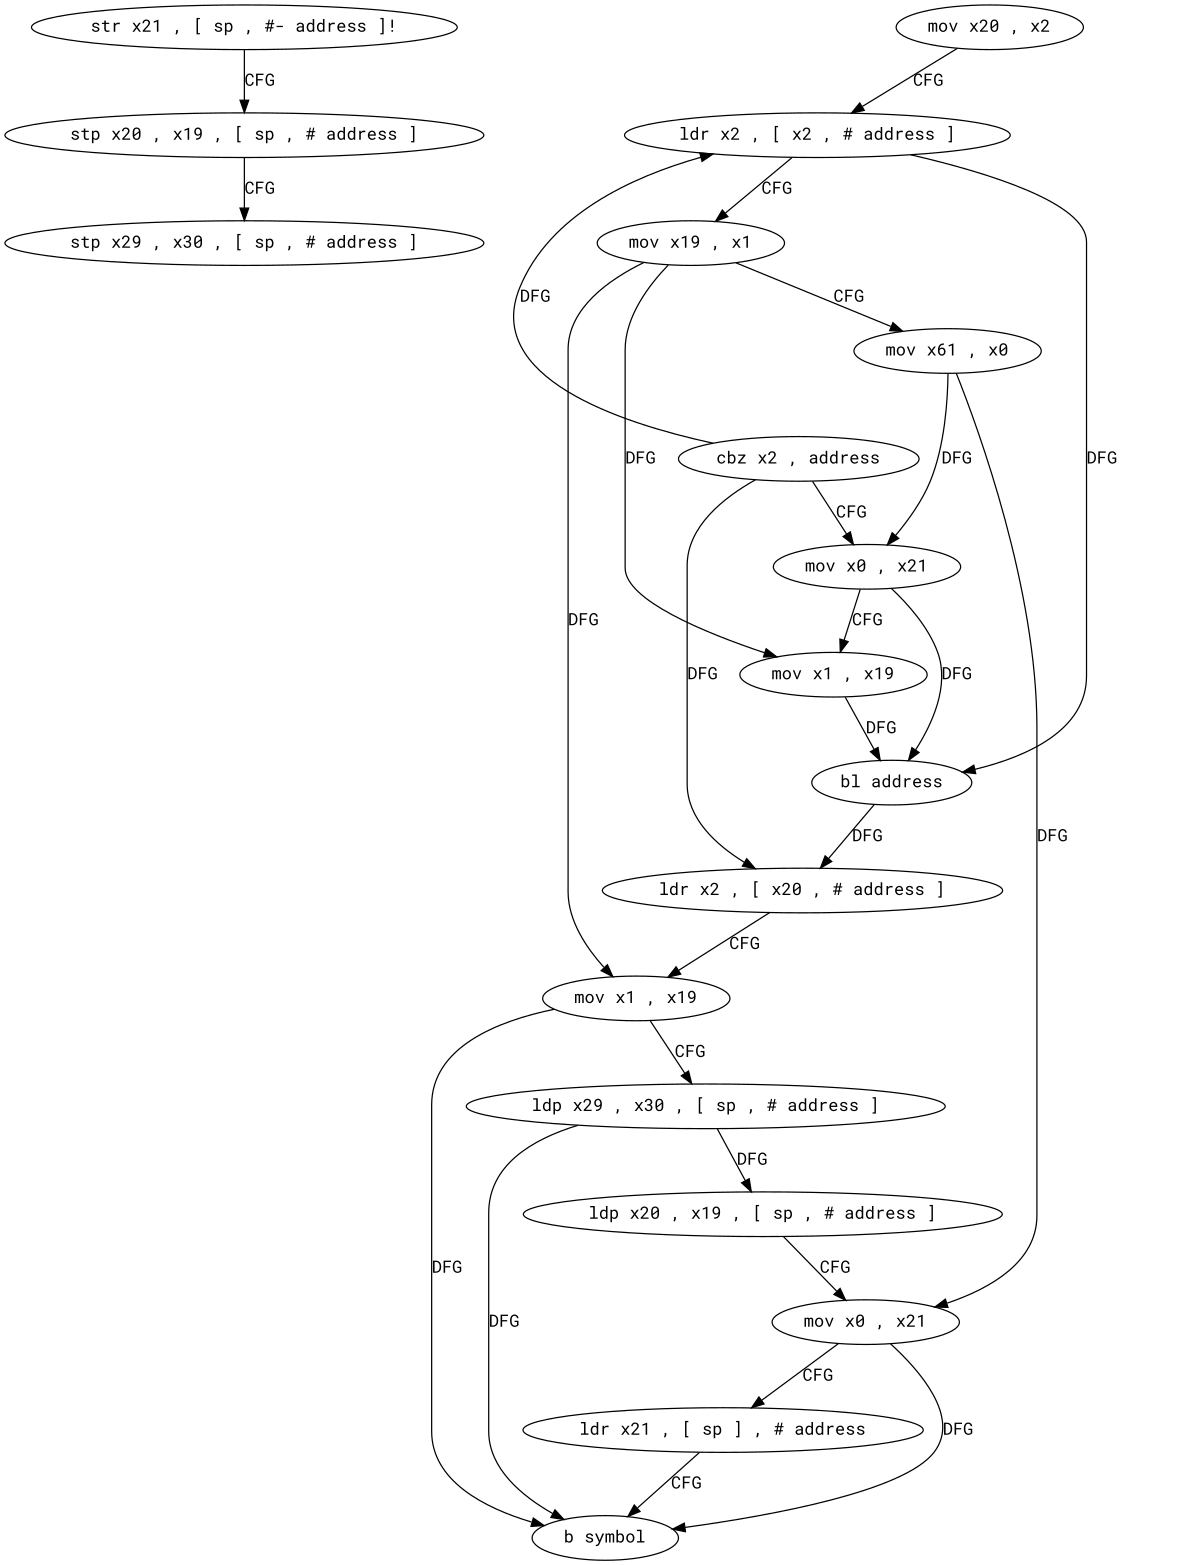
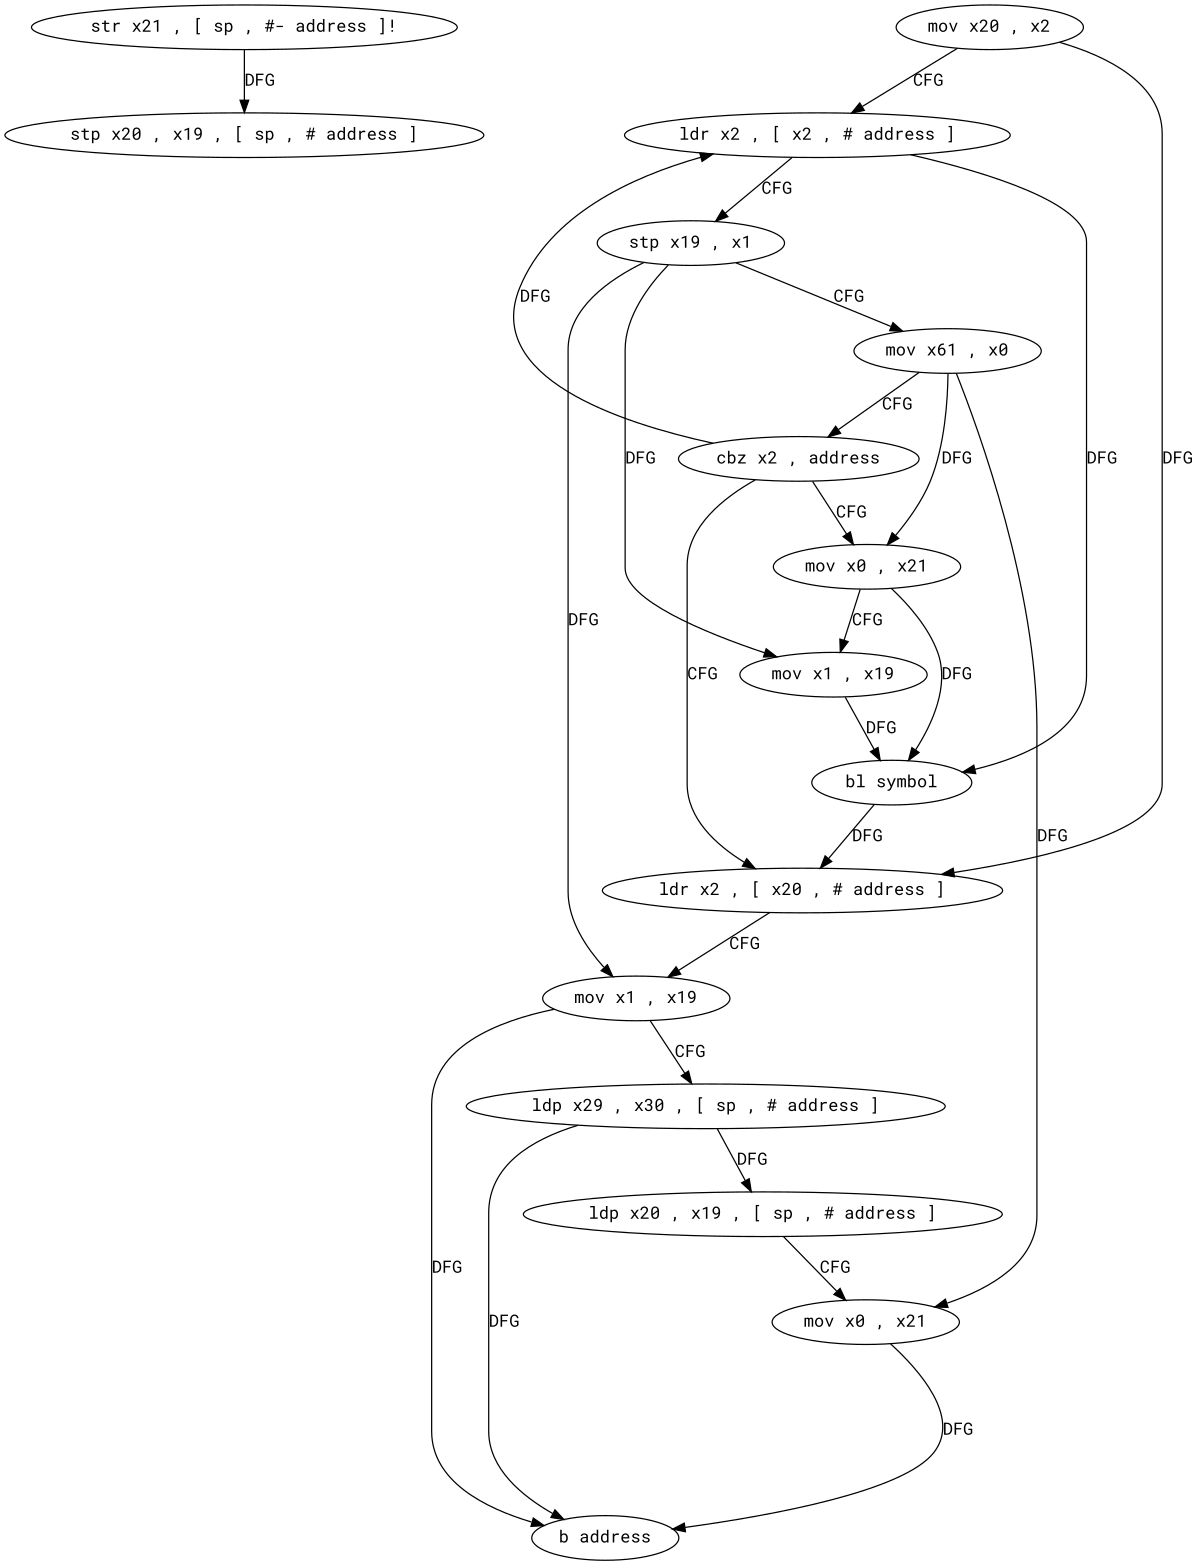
(260, 81) -> (260, 81)
(244, 243) -> none
(691, 243) -> (691, 243)
none -> (879, 401)
none -> (1162, 503)
(703, 675) -> (703, 675)
(892, 783) -> (892, 783)
(723, 1430) -> none
(605, 1538) -> (605, 1538)
